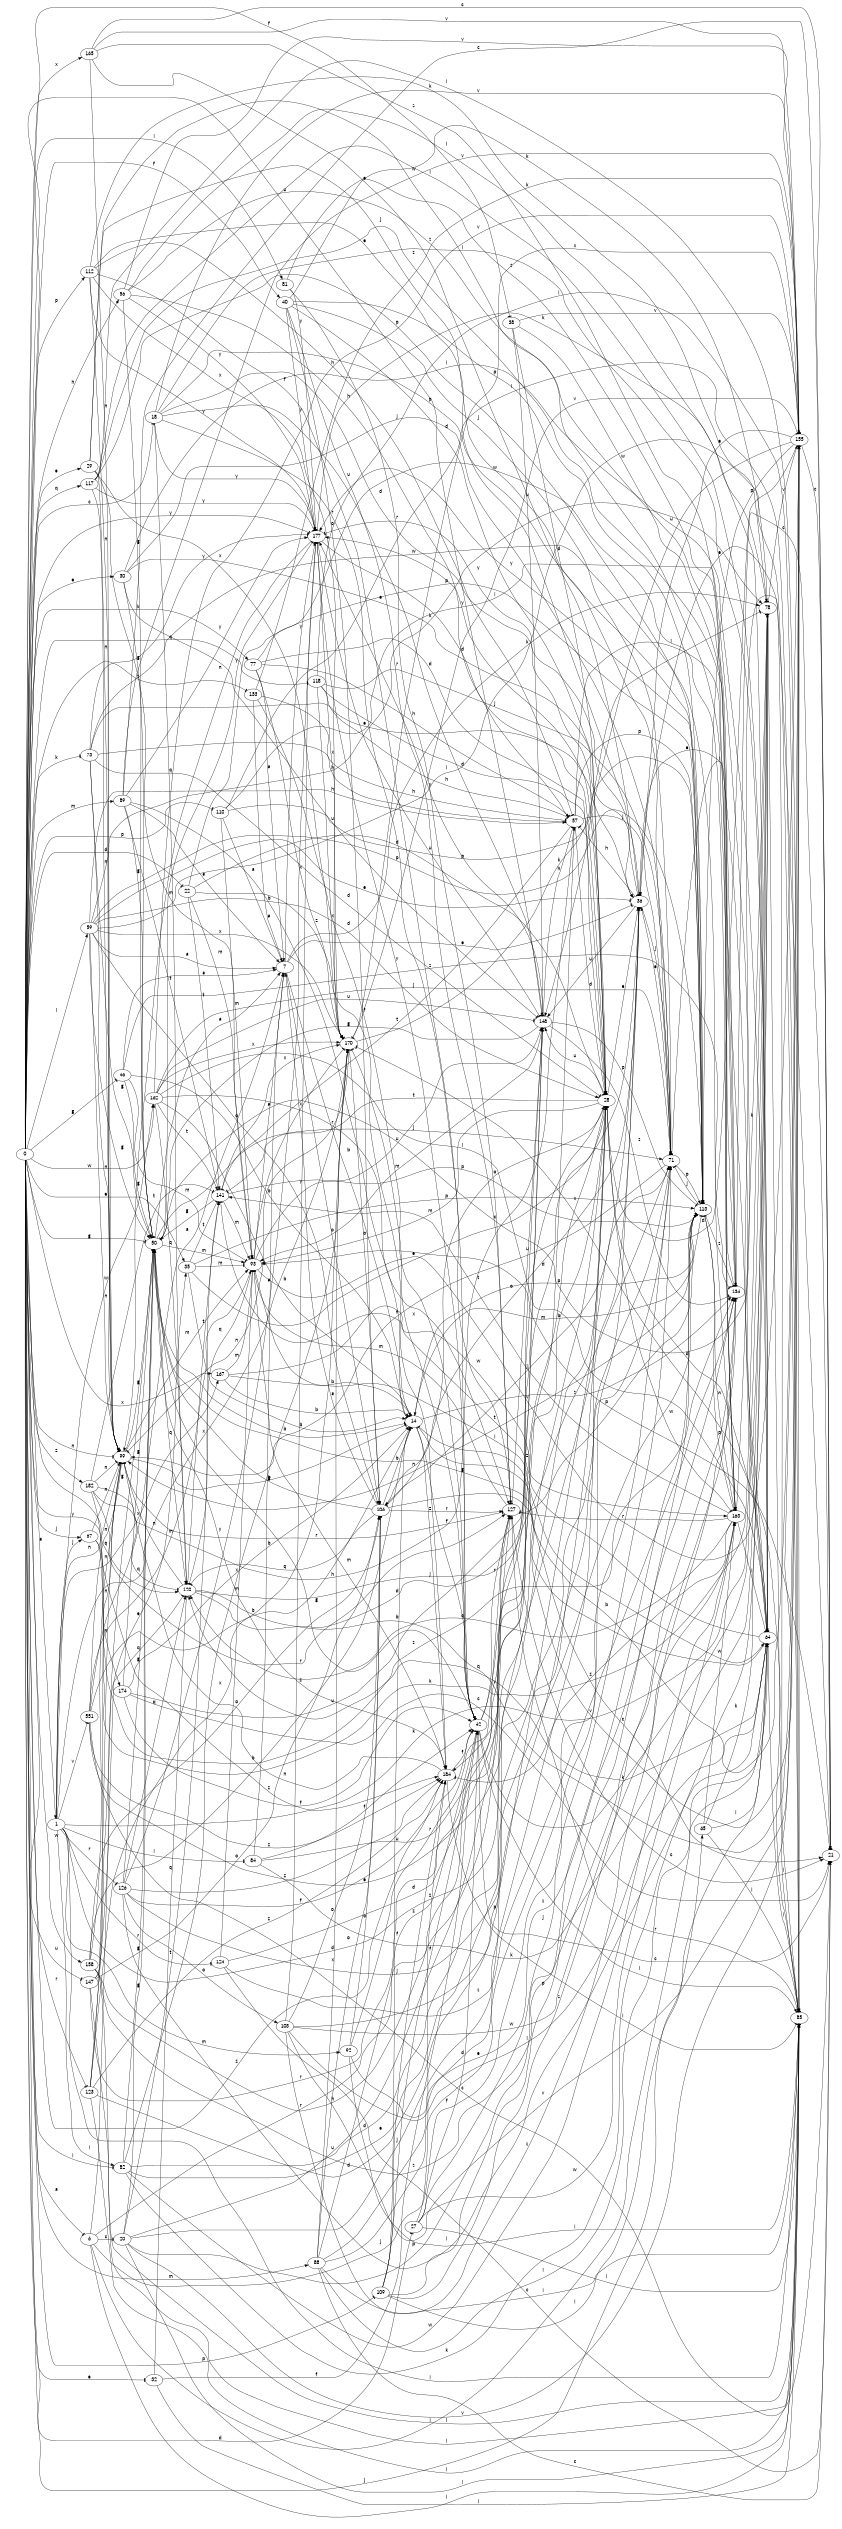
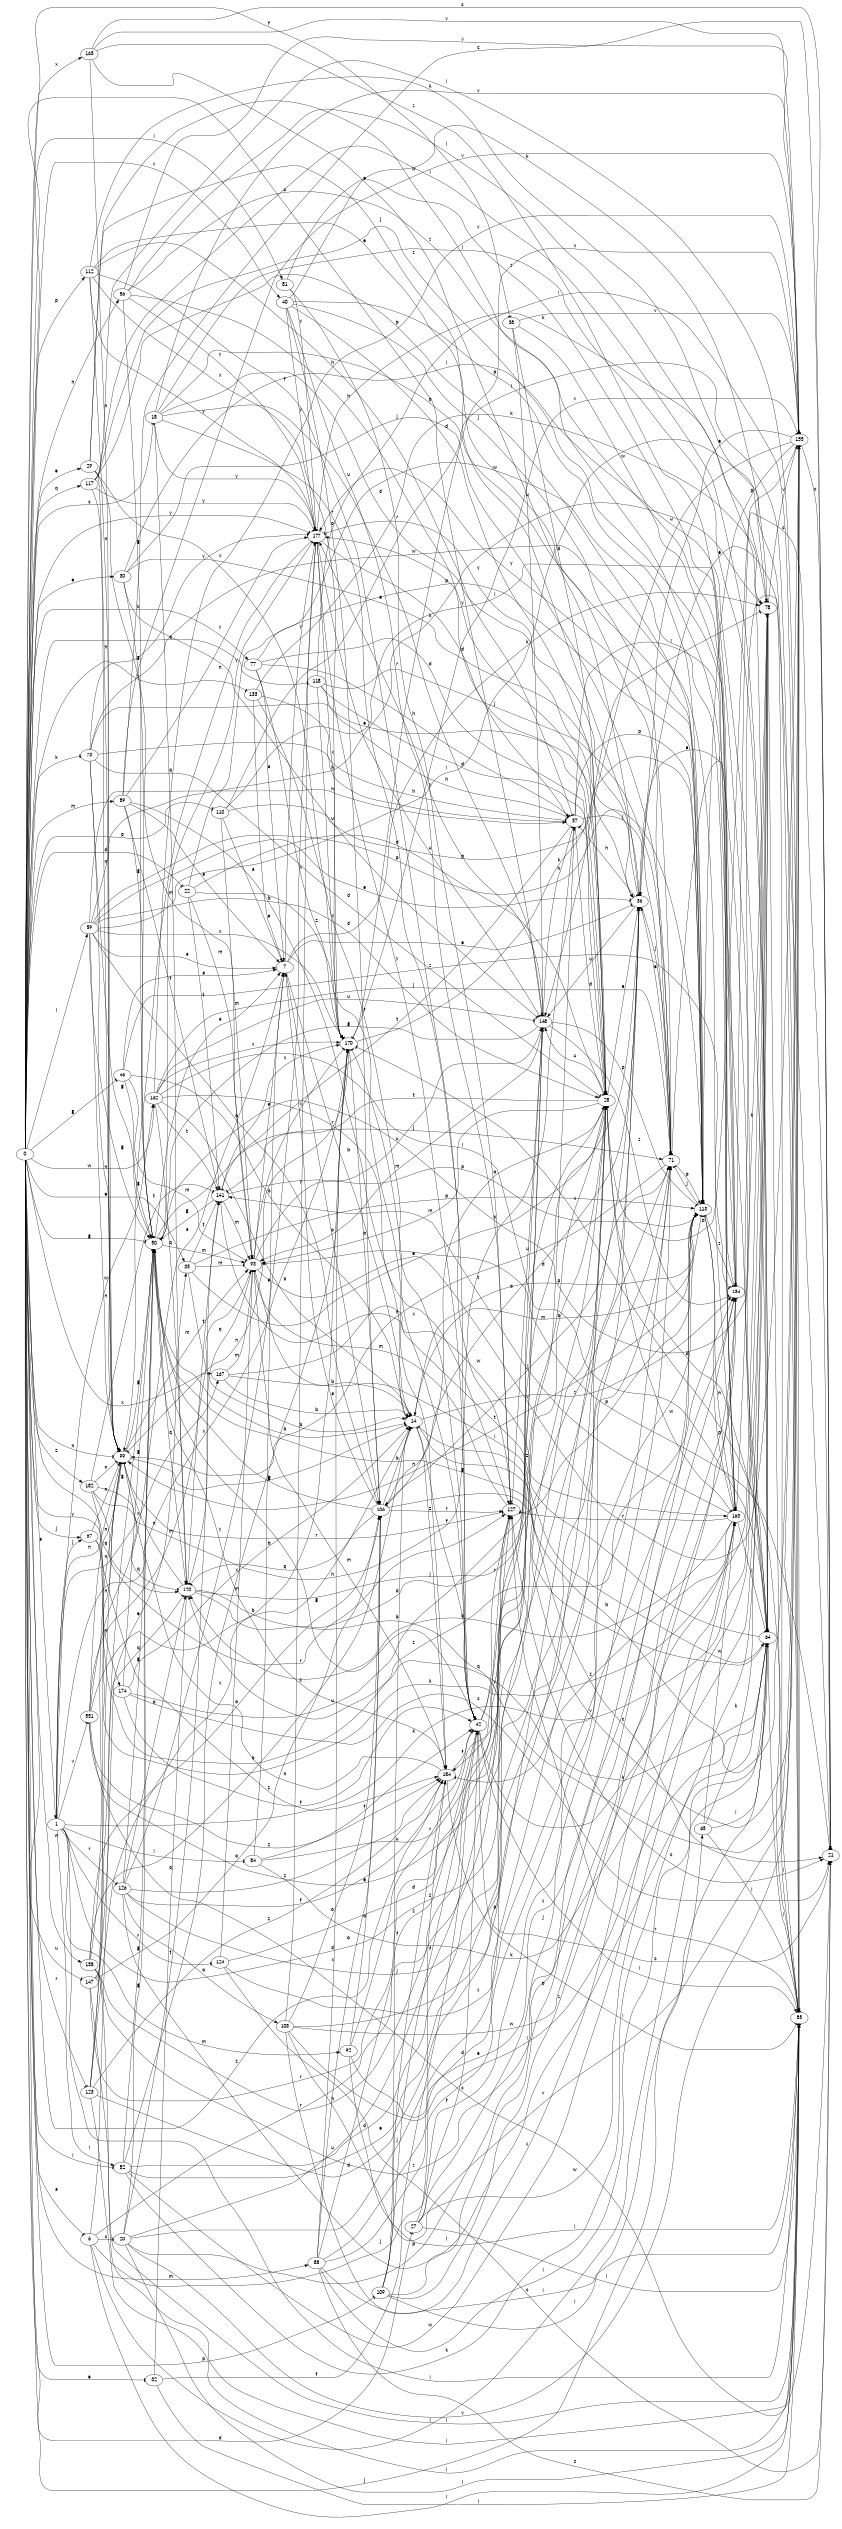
(154, 164) -> (154, 164)
(485, 206) -> (479, 415)
